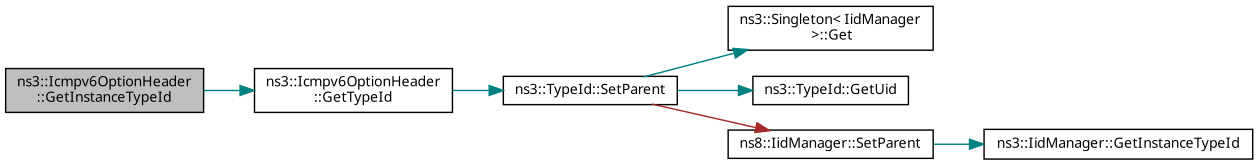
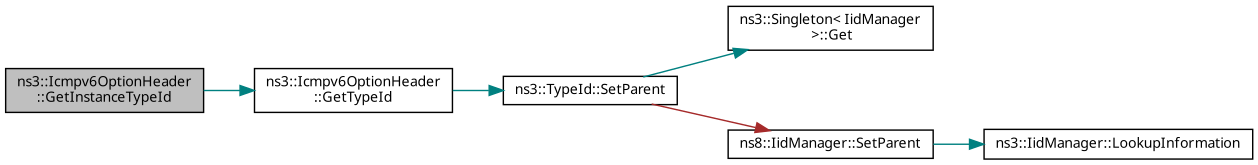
(831, 90) -> none
(1118, 144) -> (1118, 144)
